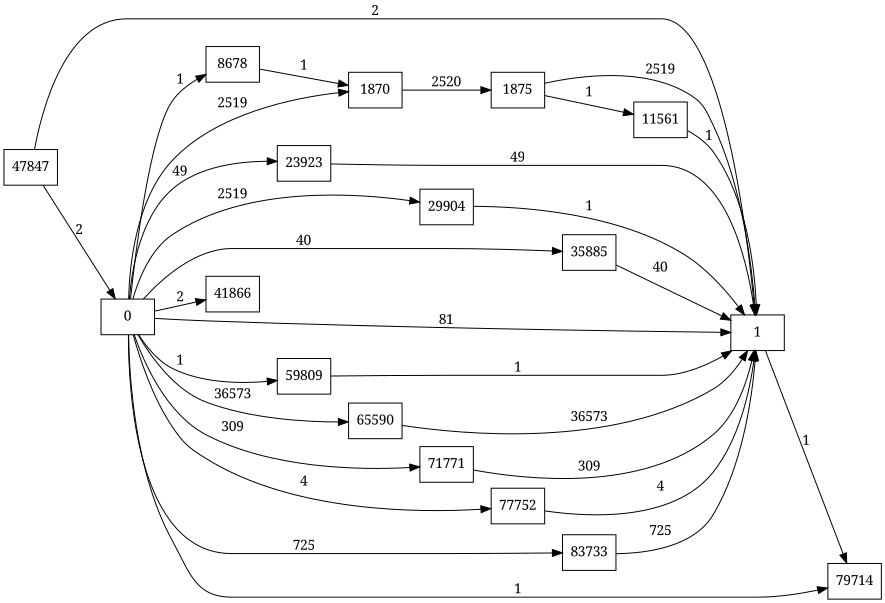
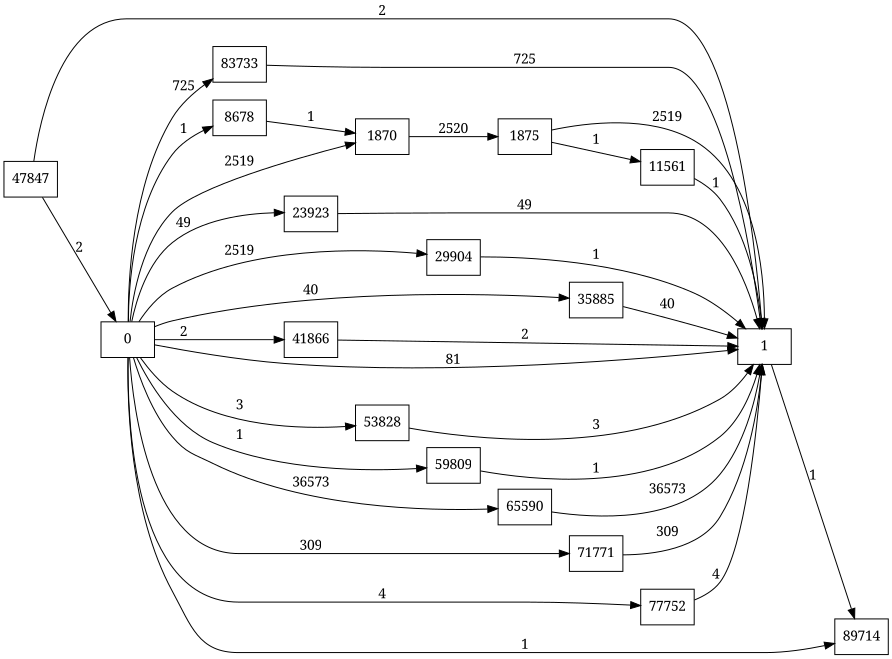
none -> (533, 343)
none -> (382, 423)
(855, 581) -> (862, 637)
